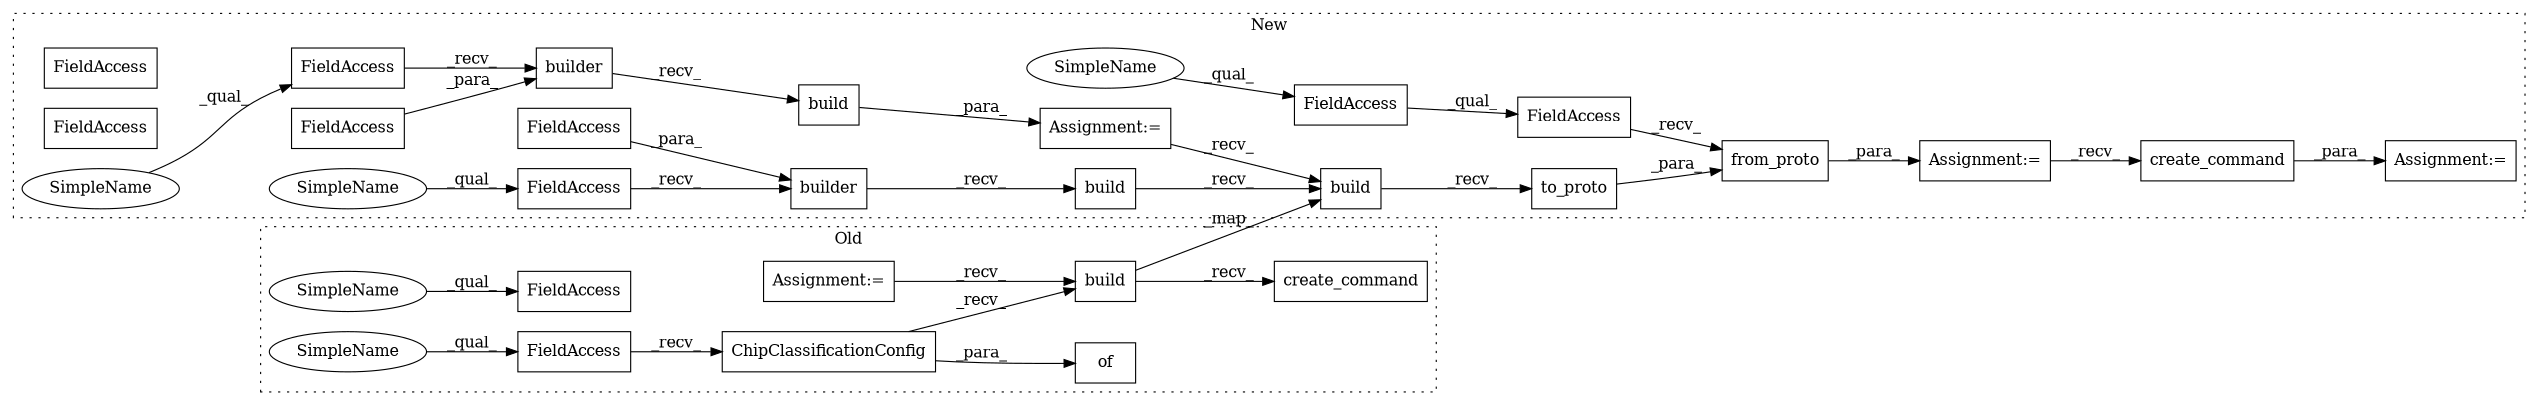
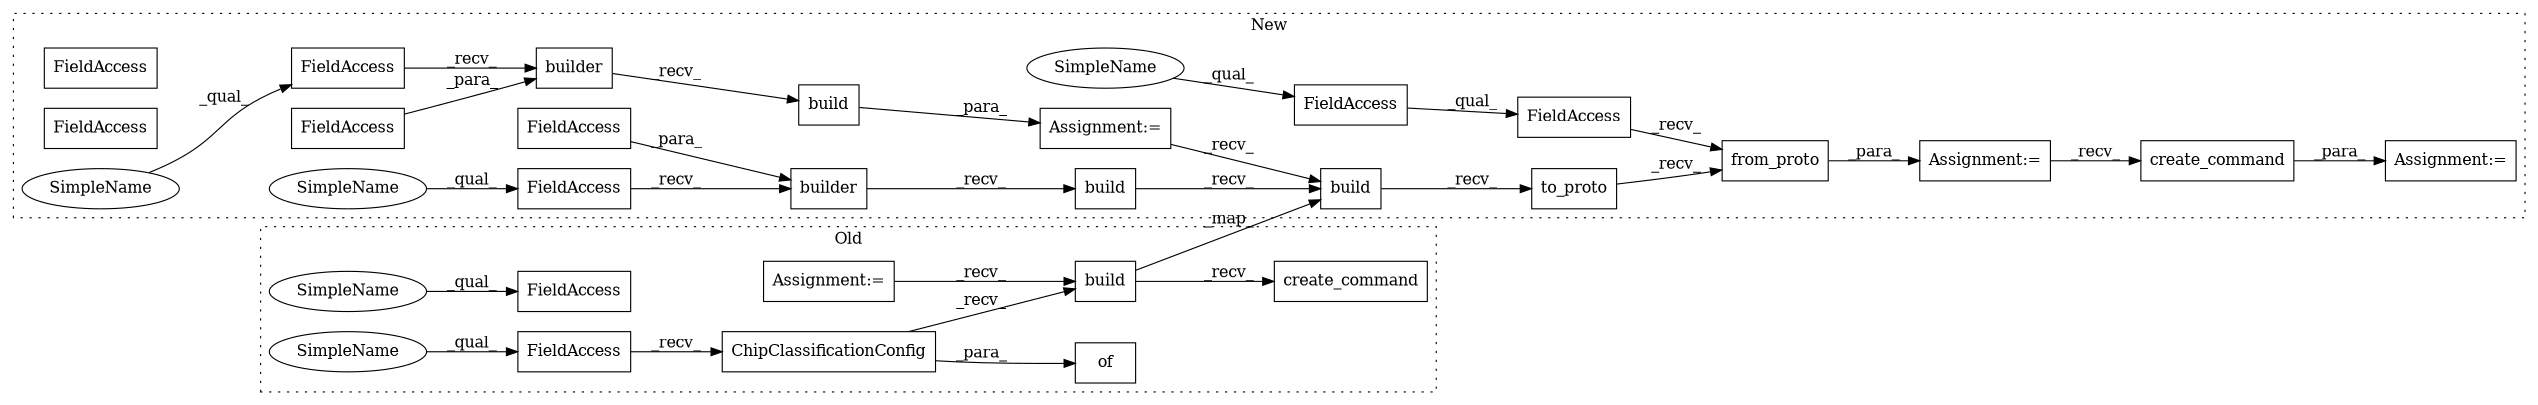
(1676, 165) -> (1676, 165)
